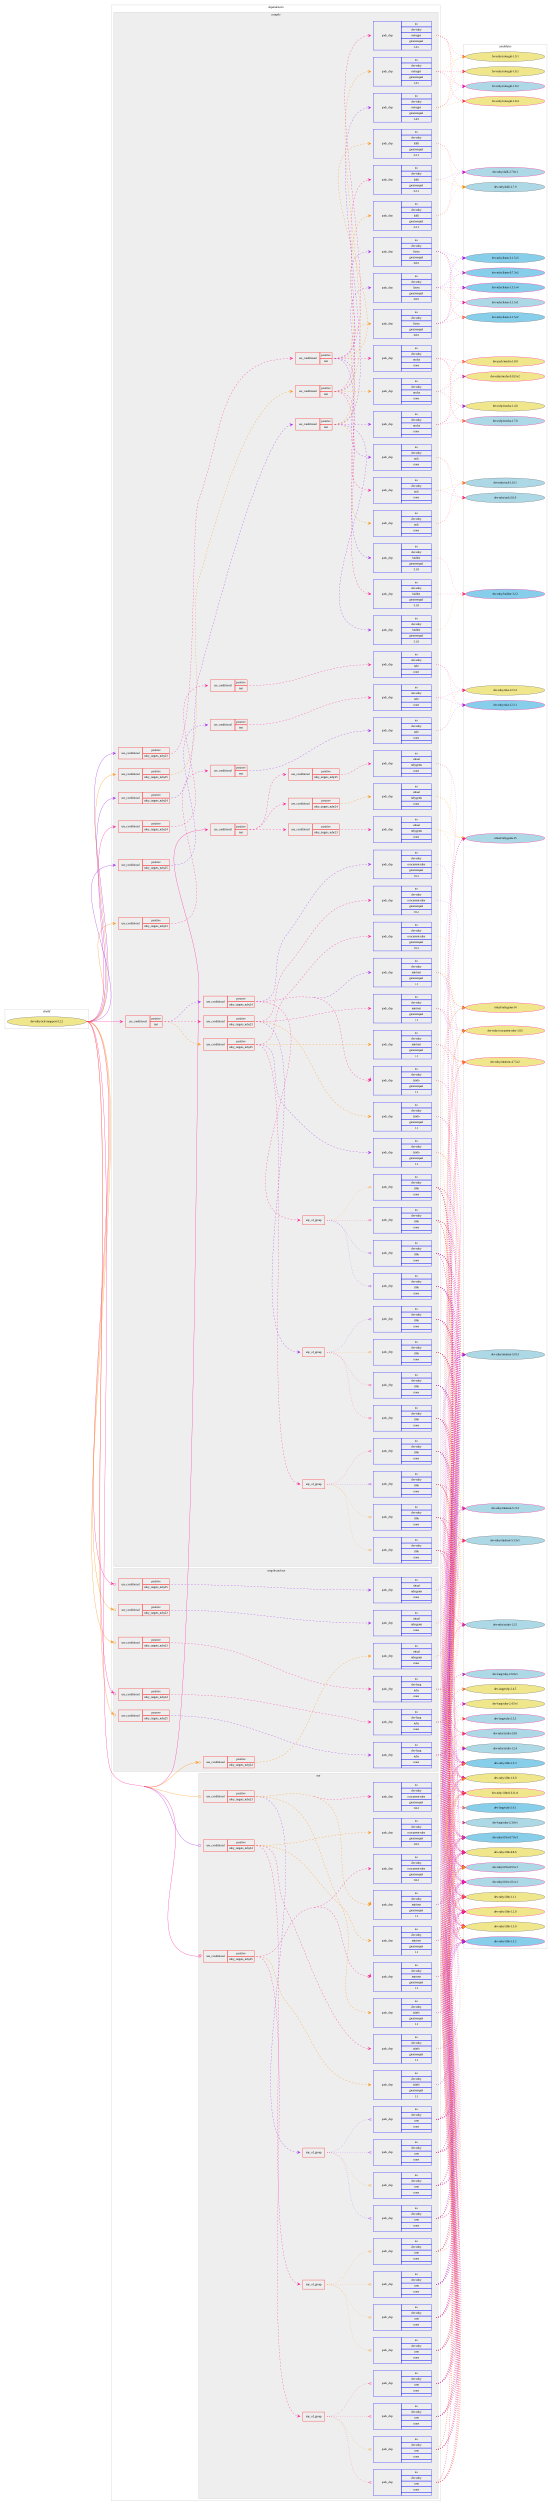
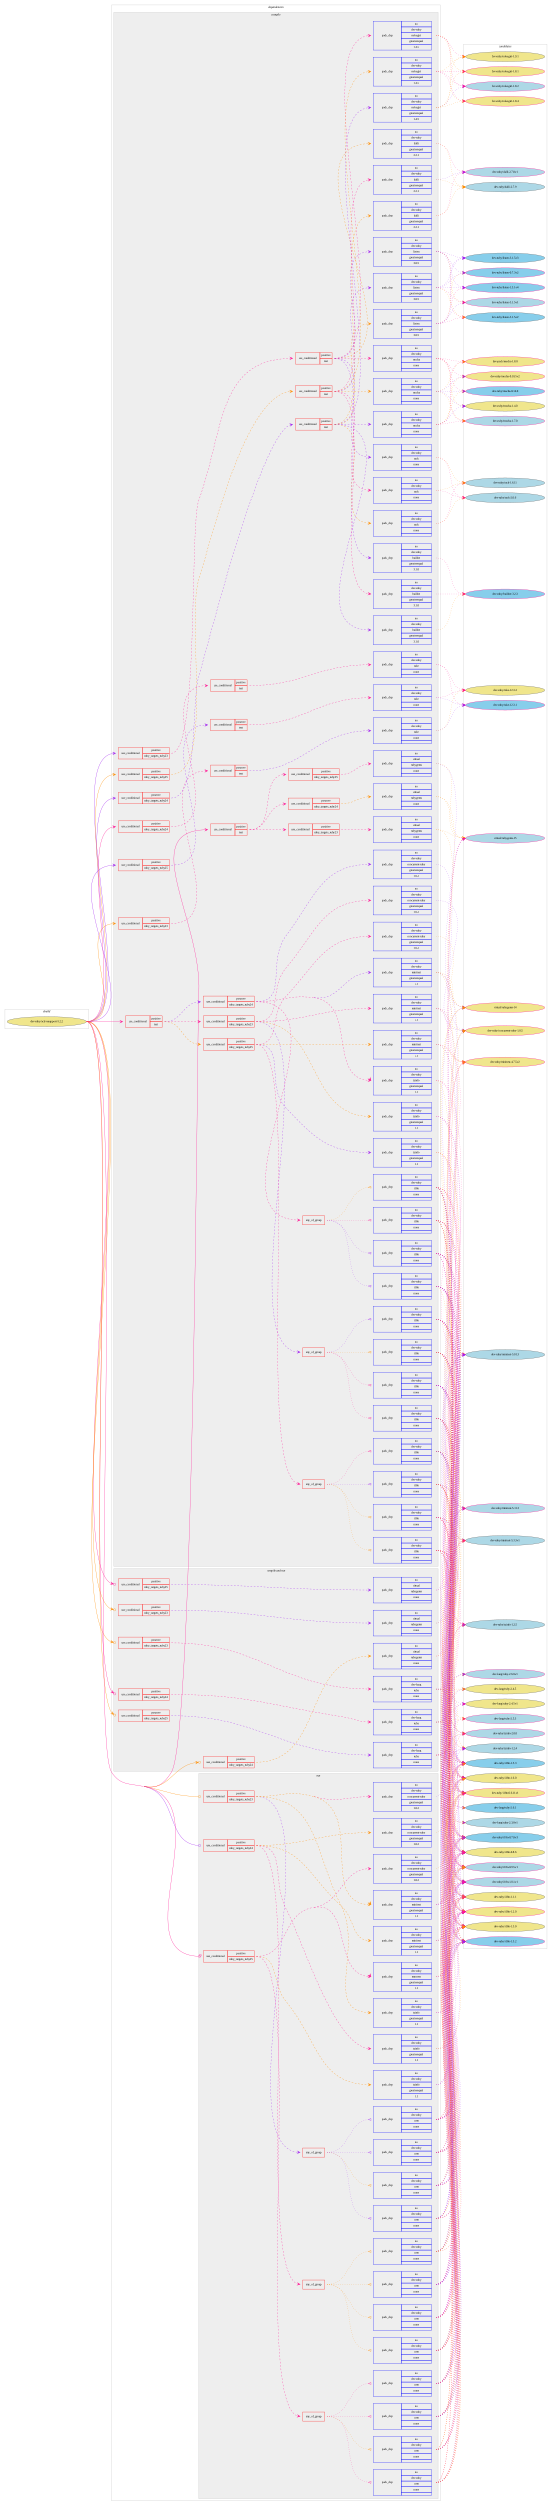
(505, 72) -> (505, 72)
none -> (505, 391)
